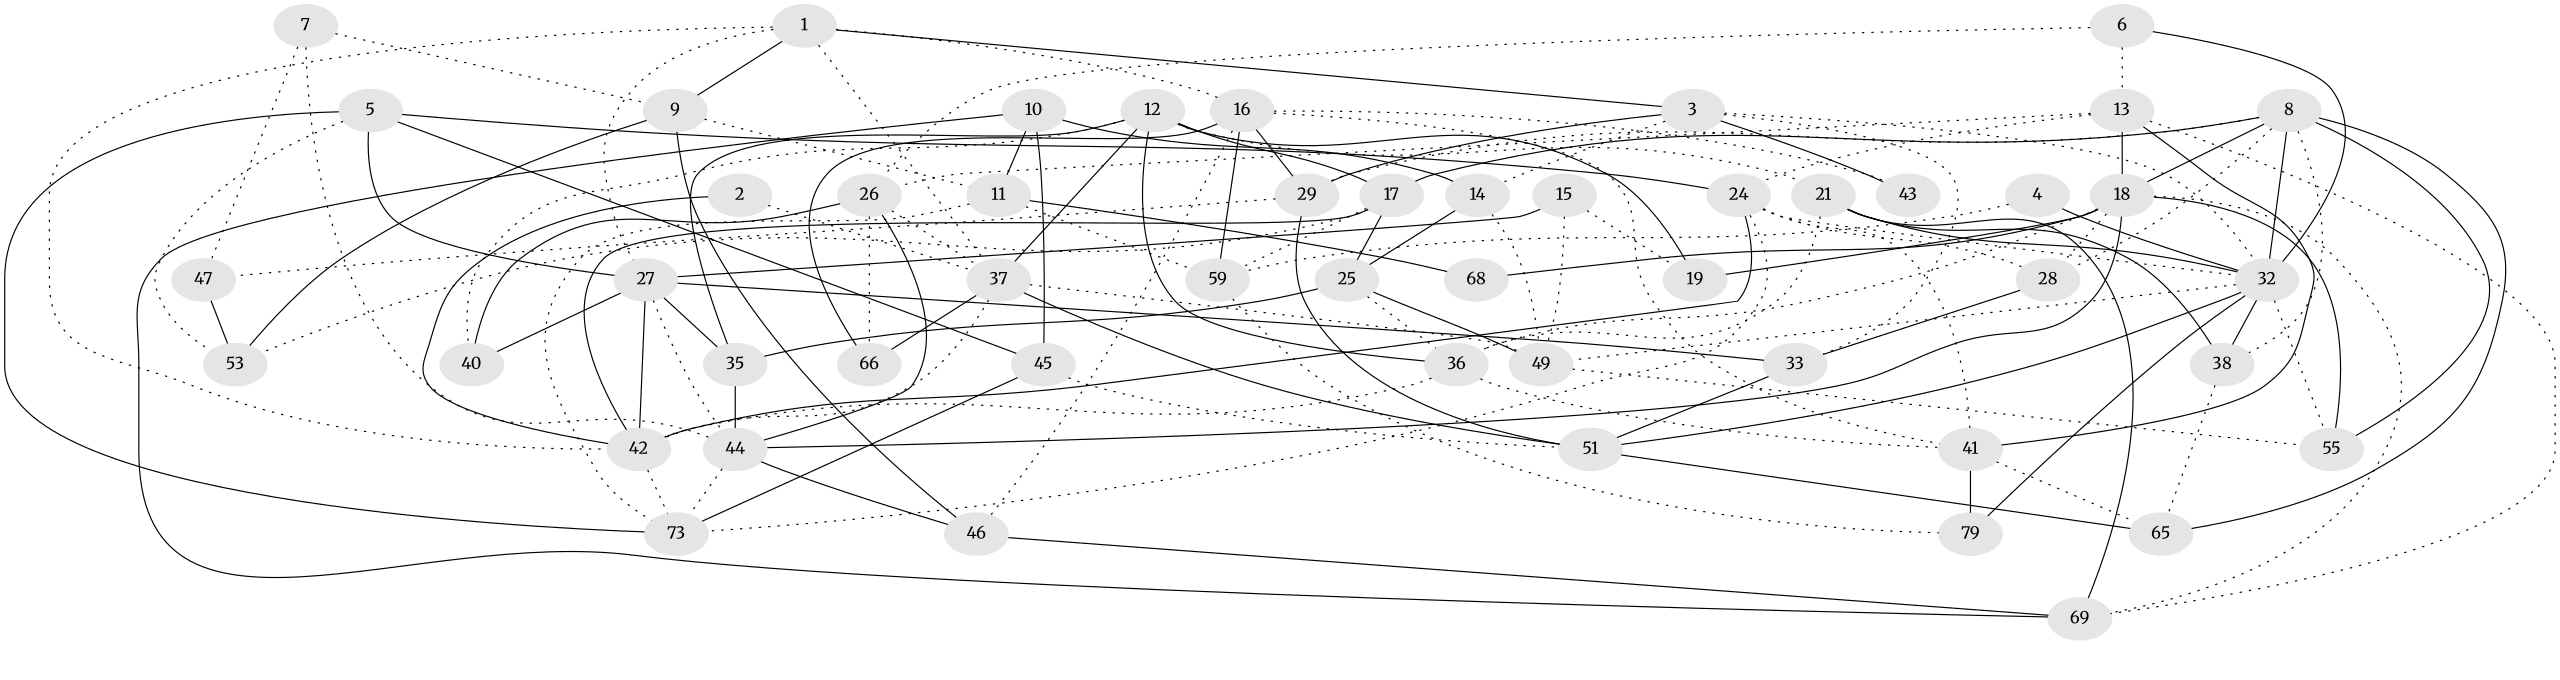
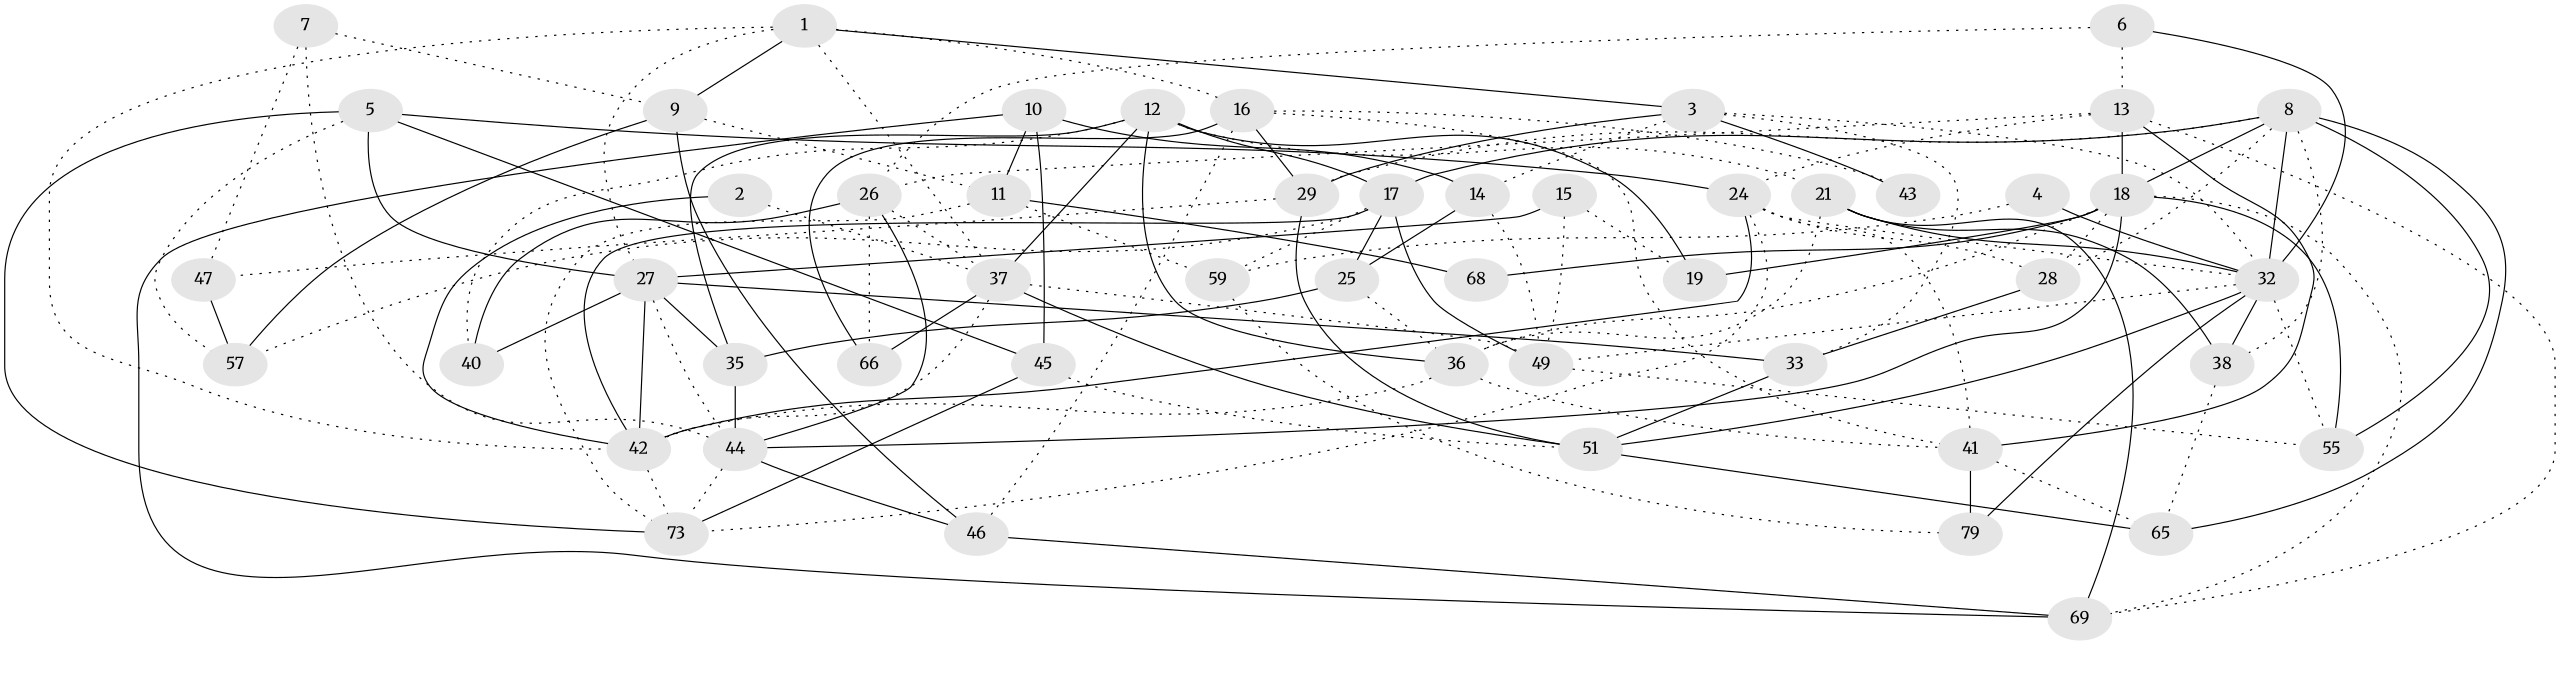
(1230, 195) -> none
(1445, 321) -> (1435, 302)
(235, 365) -> (235, 365)
